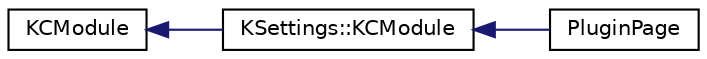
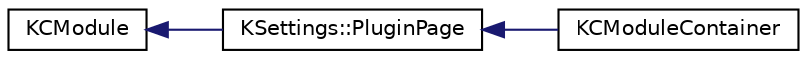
(348, 30) -> (353, 30)
(624, 30) -> (678, 30)
